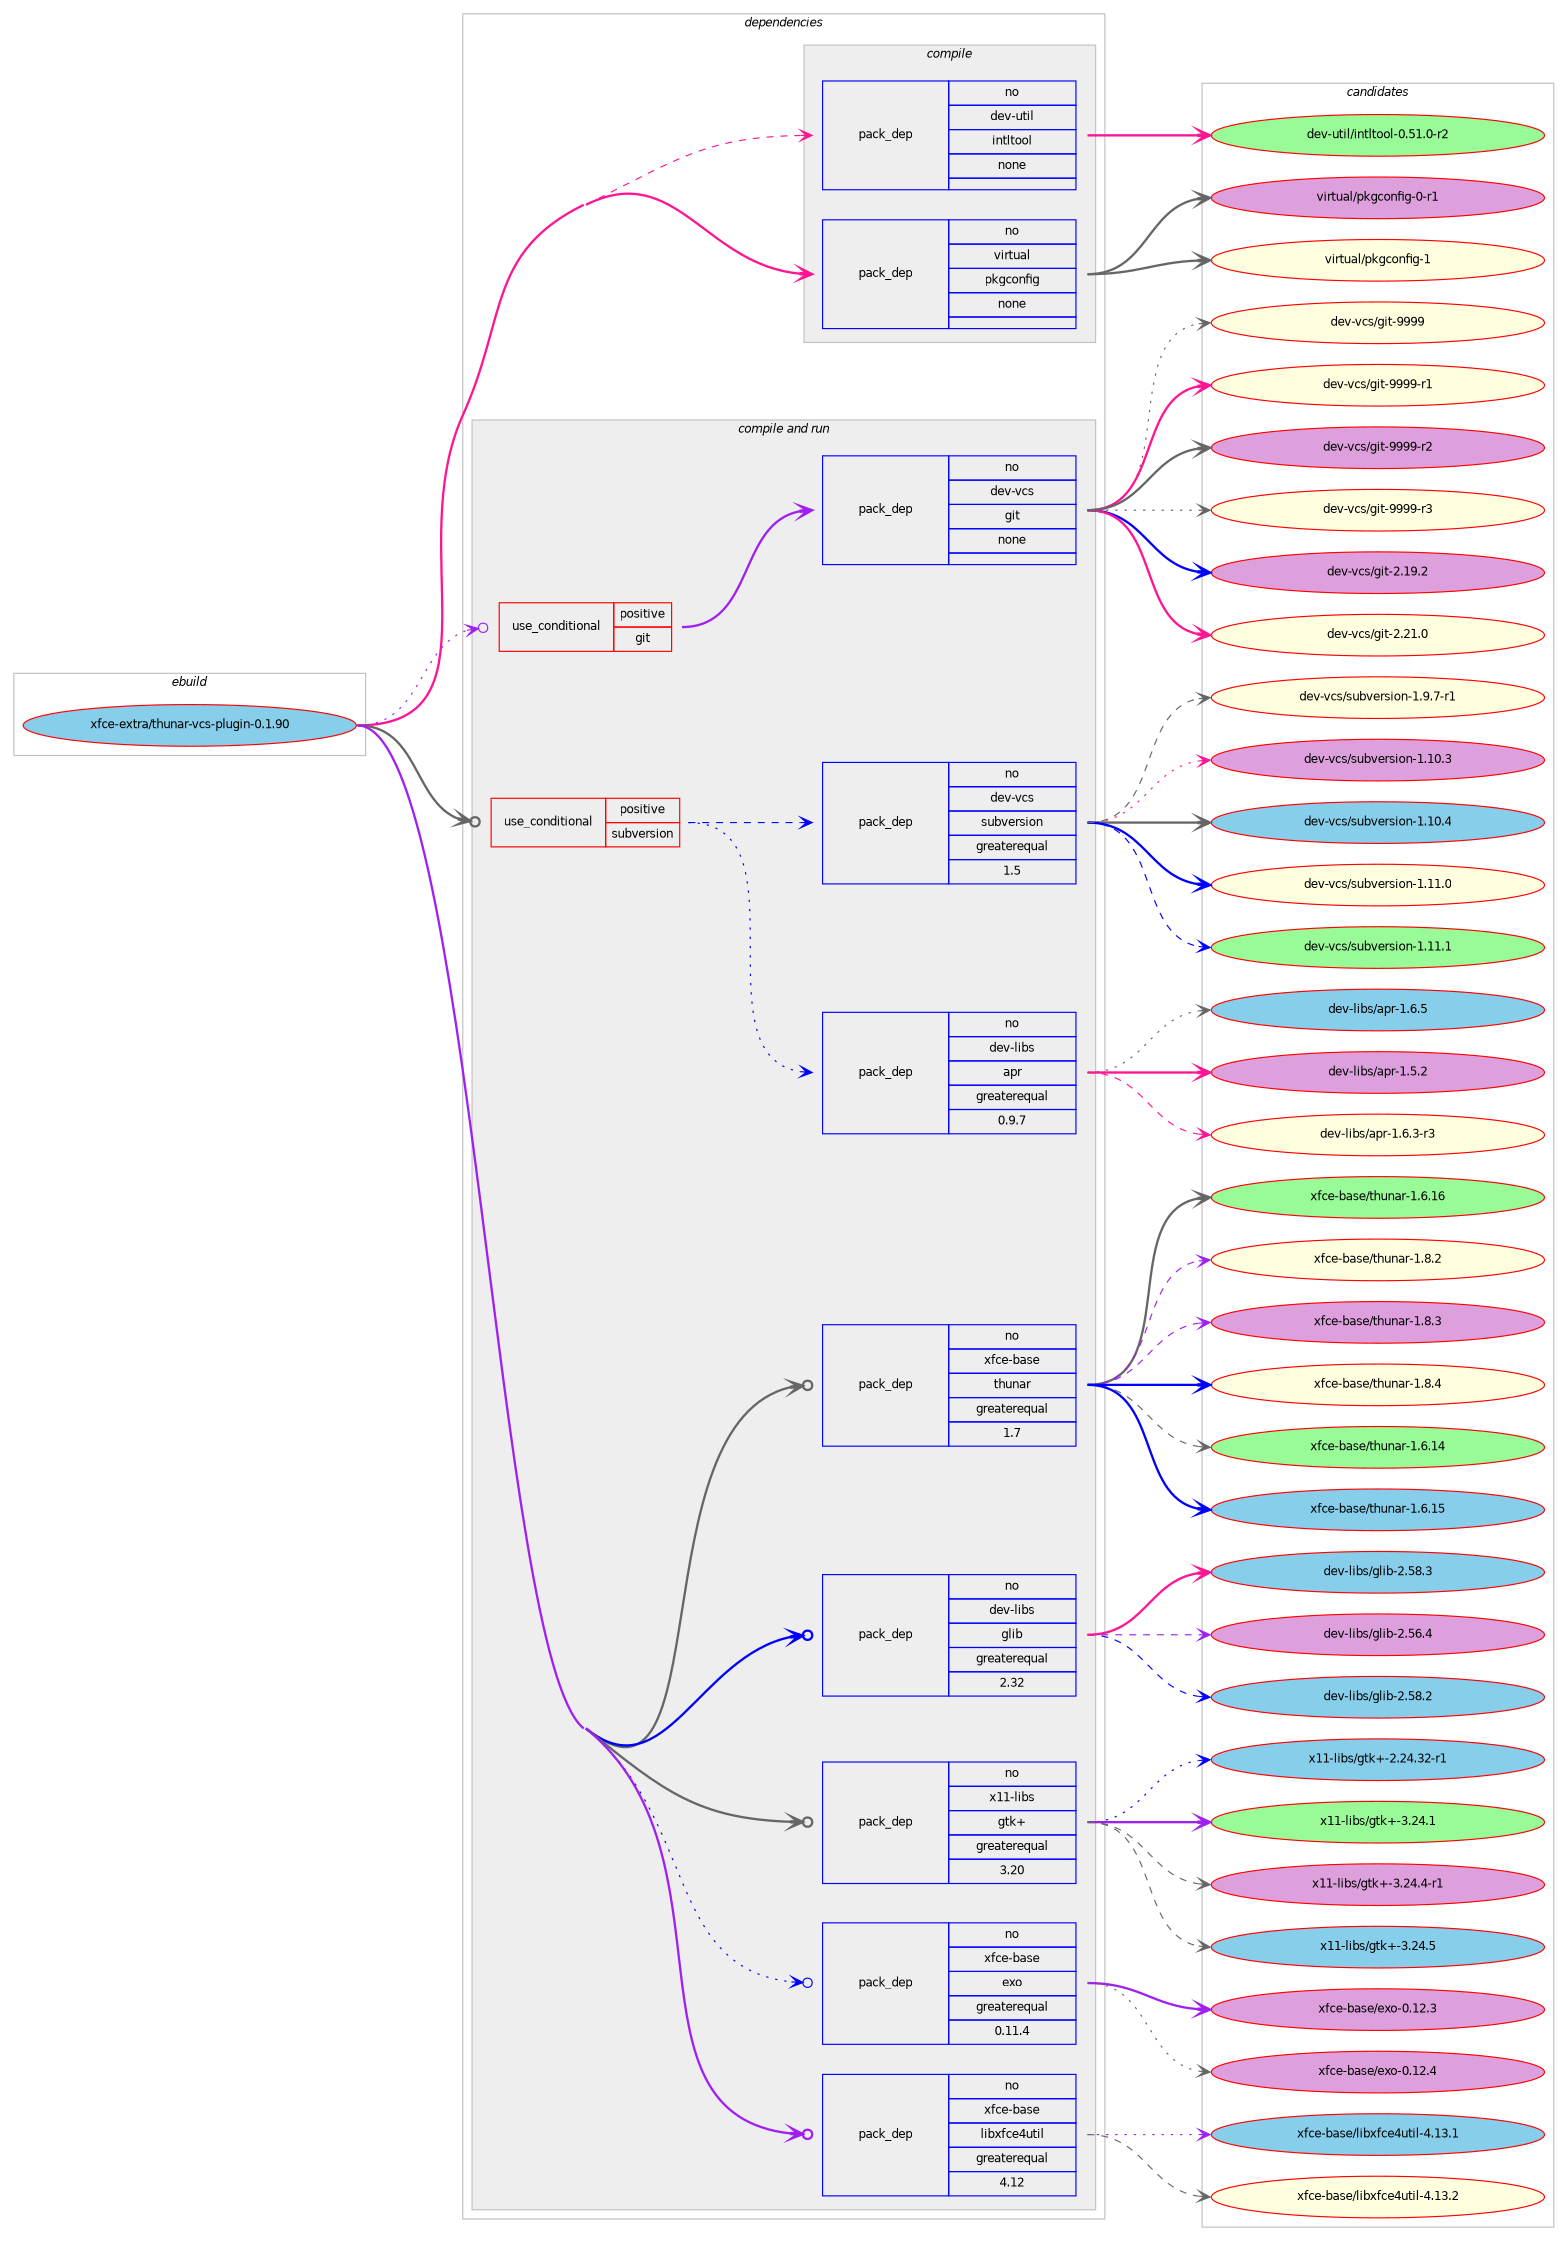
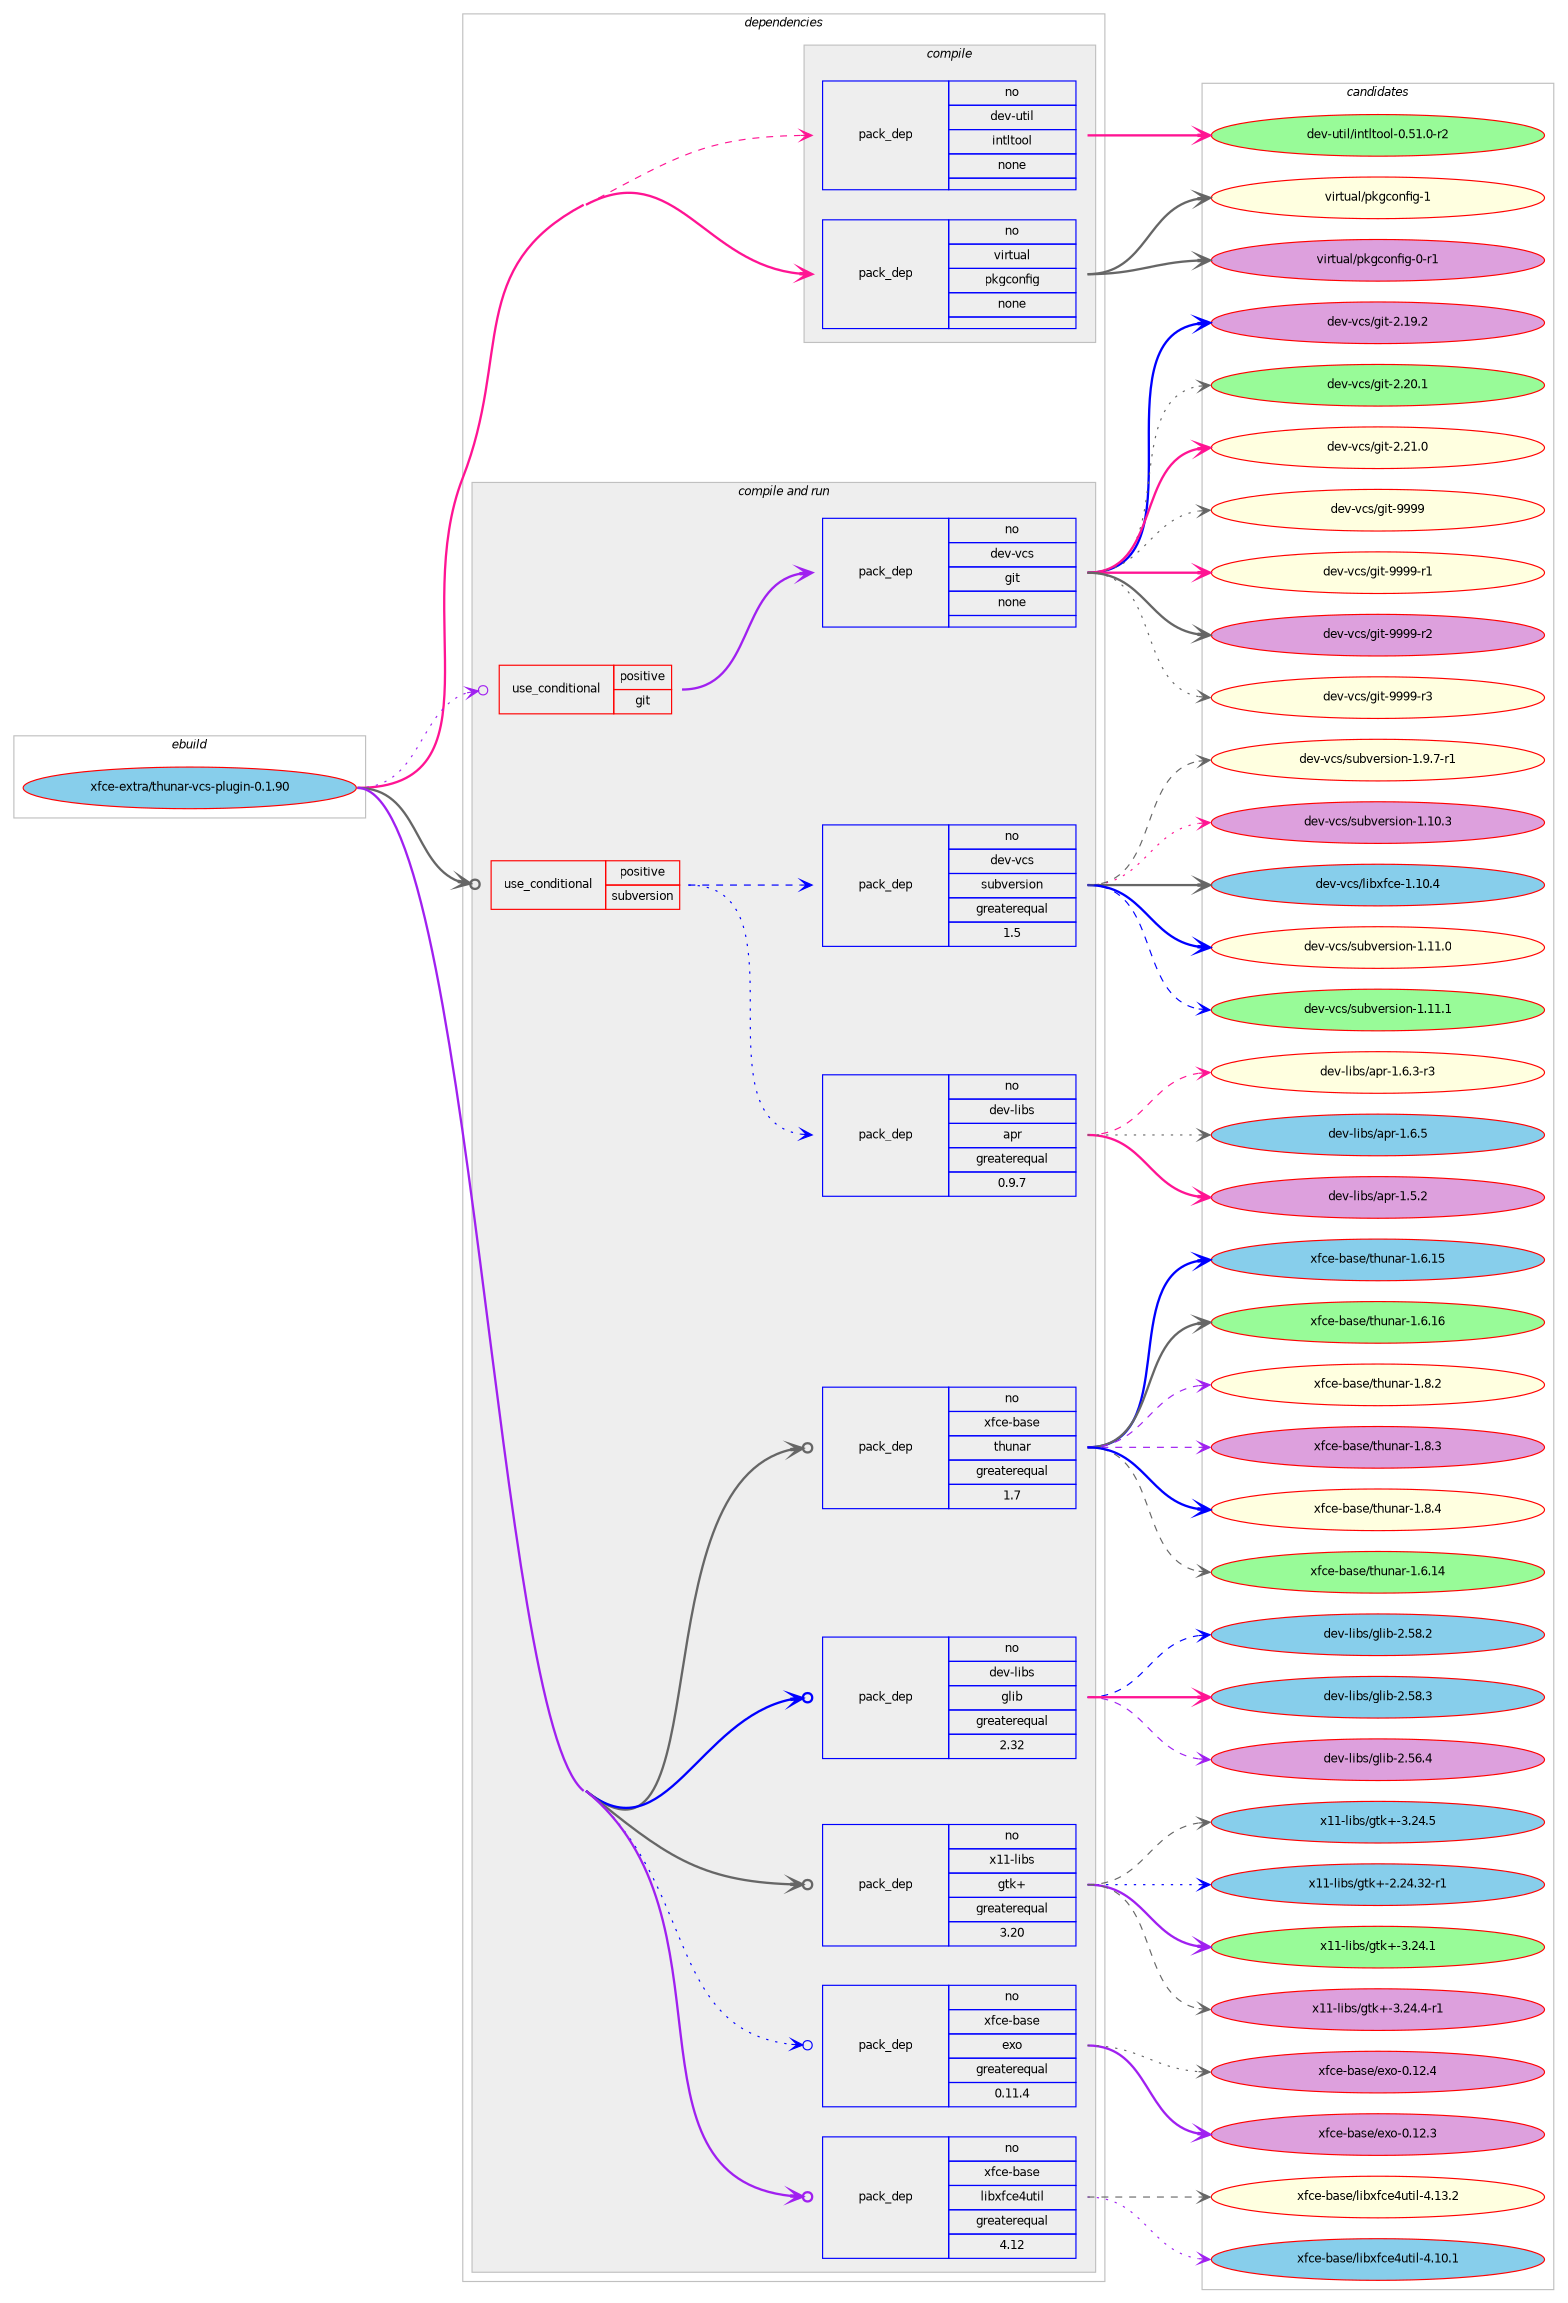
none -> (1378, 385)
(1378, 823) -> (1378, 885)
(1378, 2135) -> (1378, 2260)
